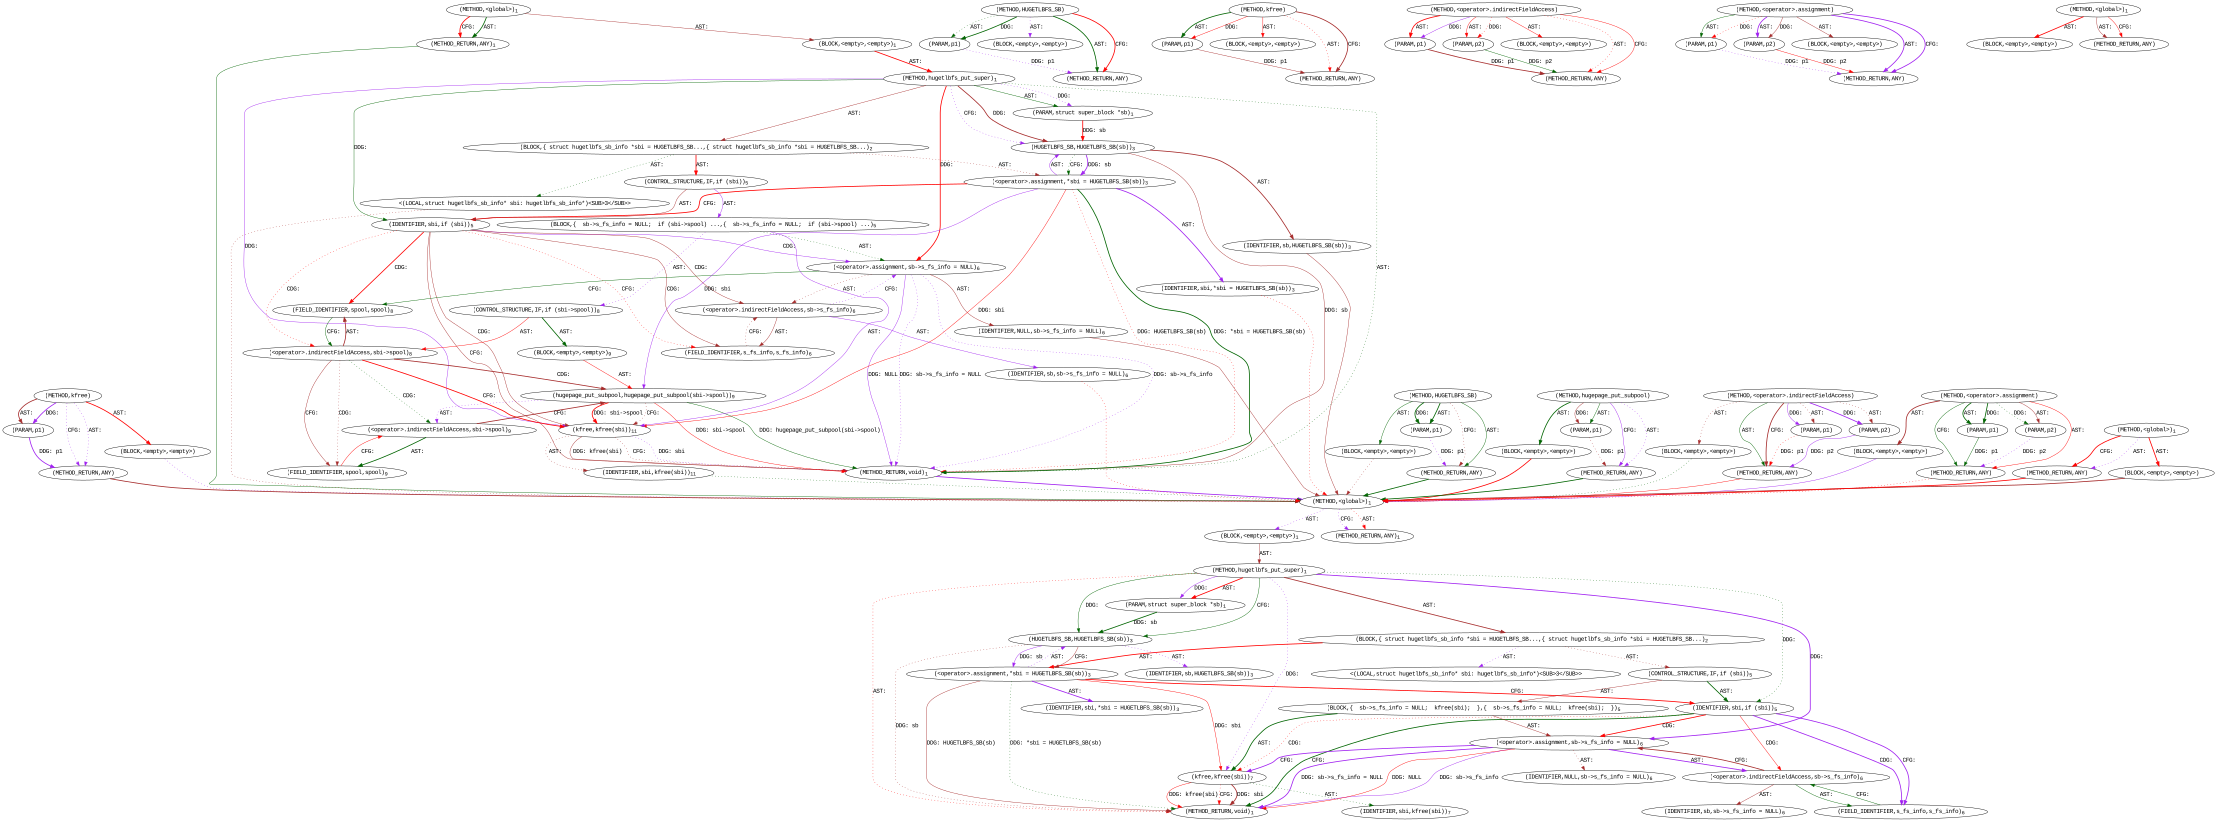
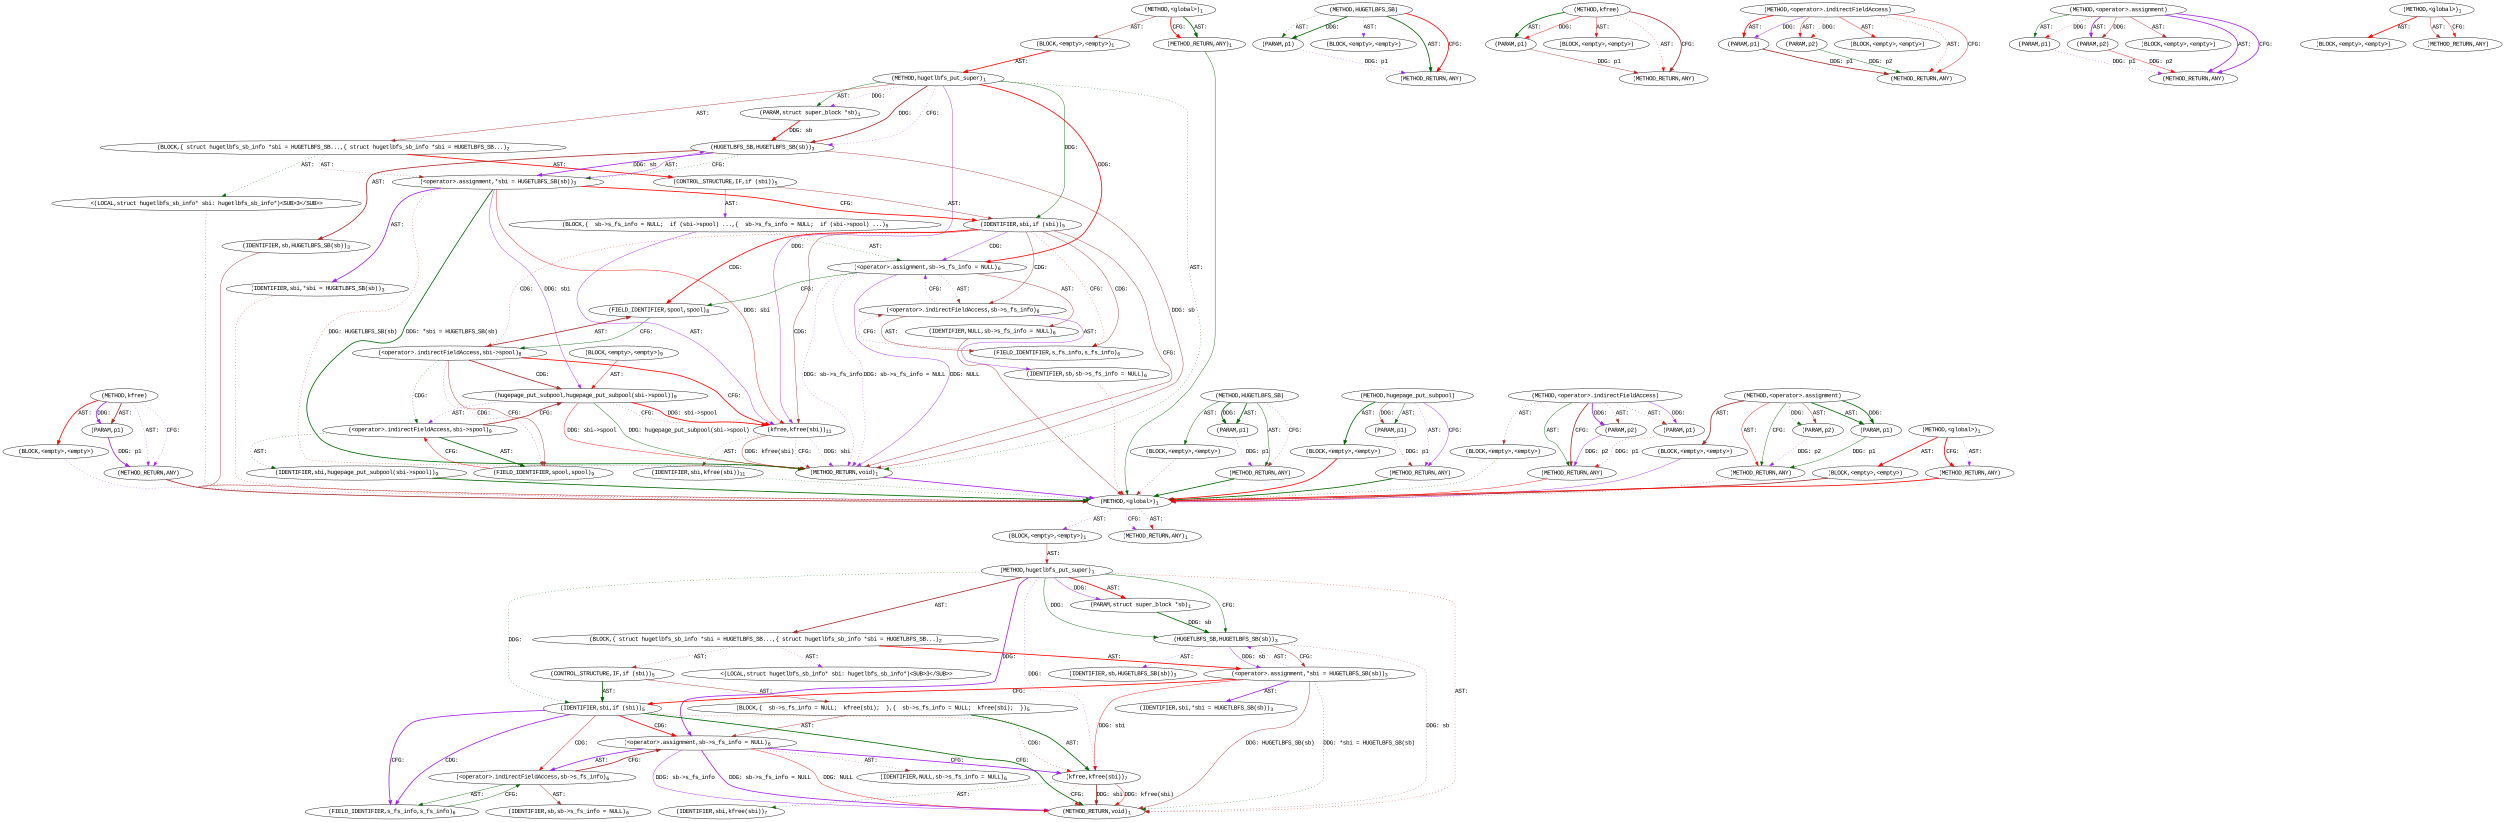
(536, 310) -> none
none -> (357, 473)
